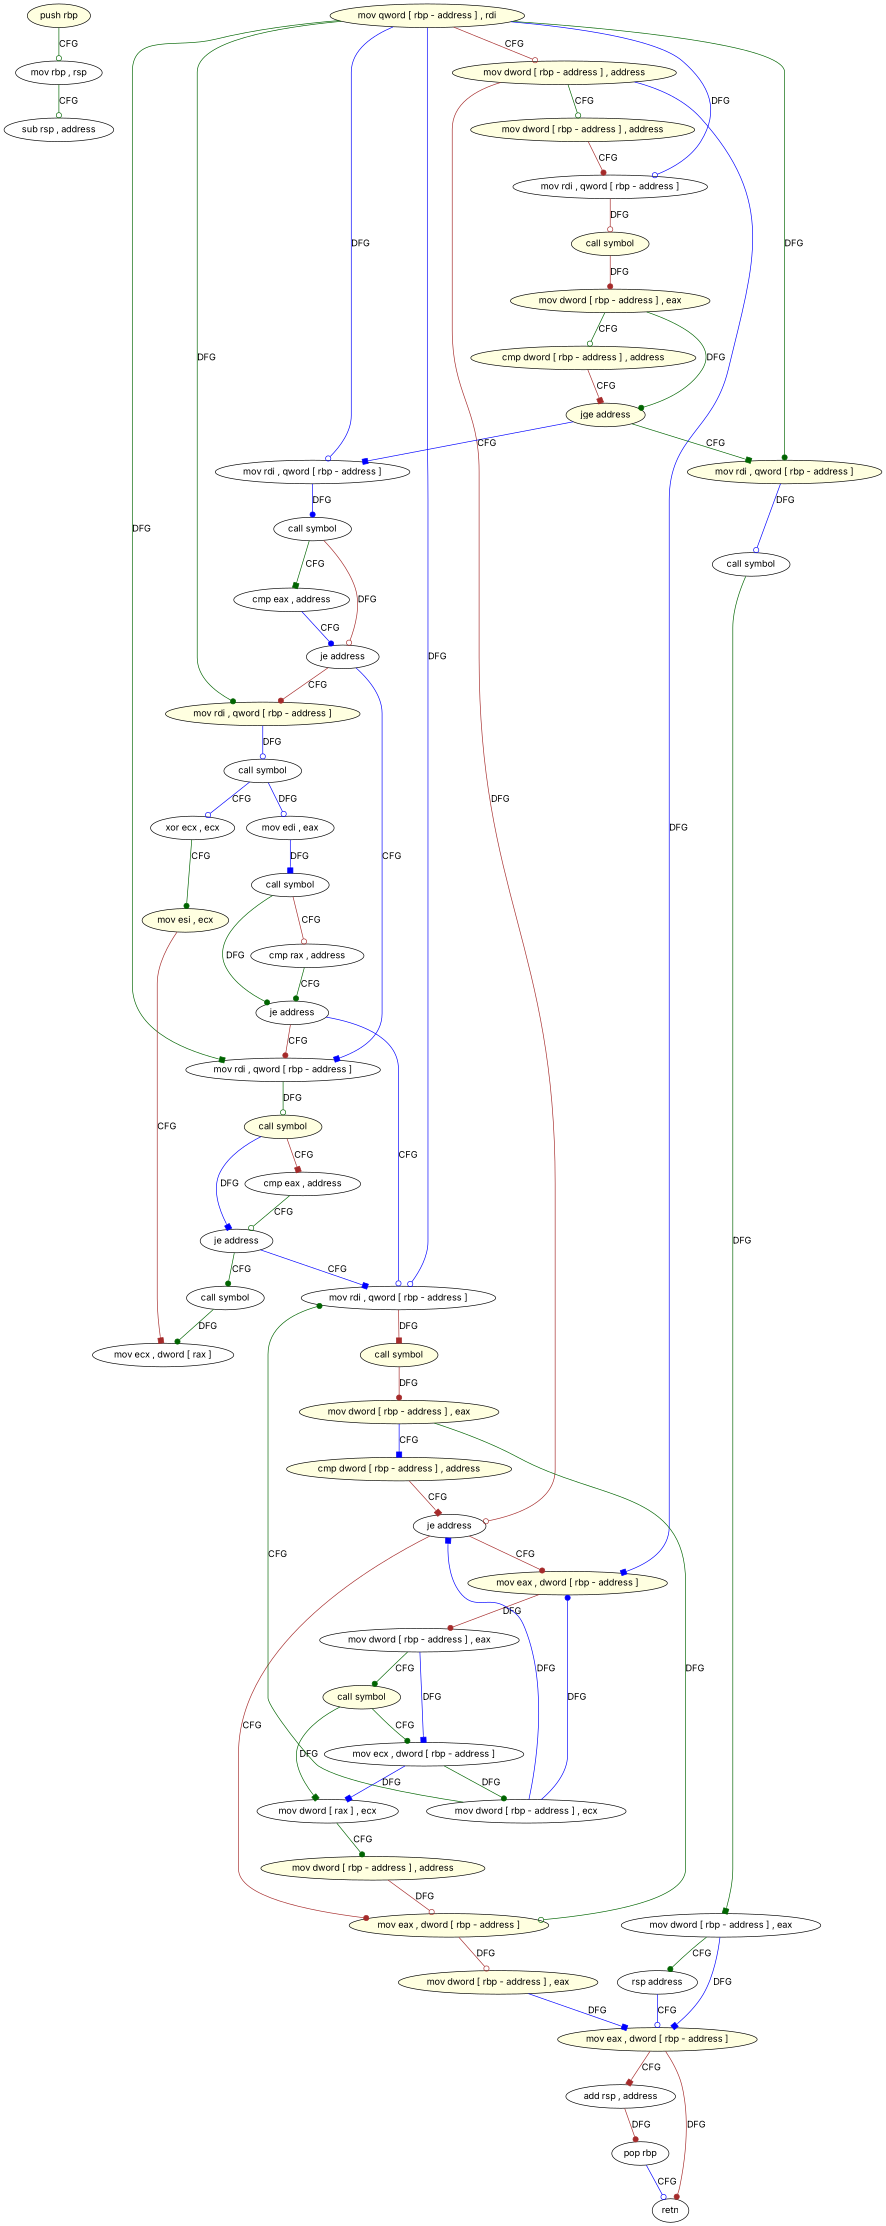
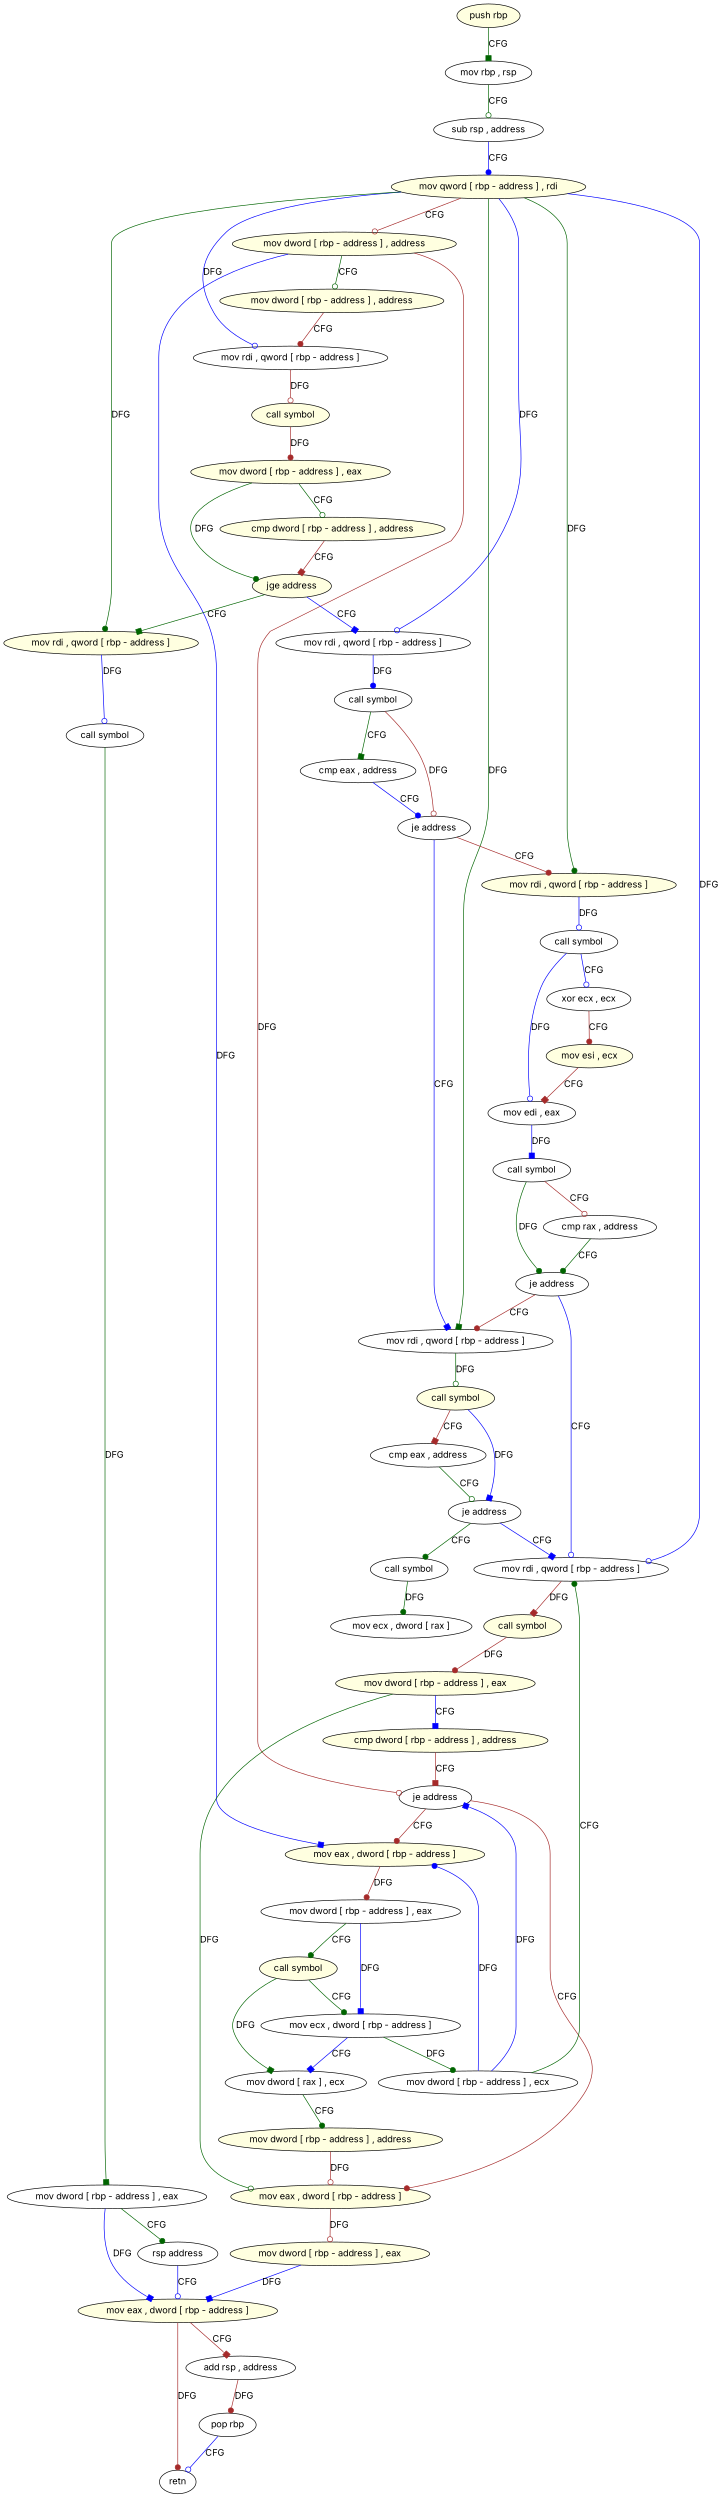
(59, 42) -> (489, 41)
none -> (489, 156)
(189, 871) -> (589, 1025)
(157, 1132) -> (563, 1082)
(392, 1783) -> (342, 2054)
